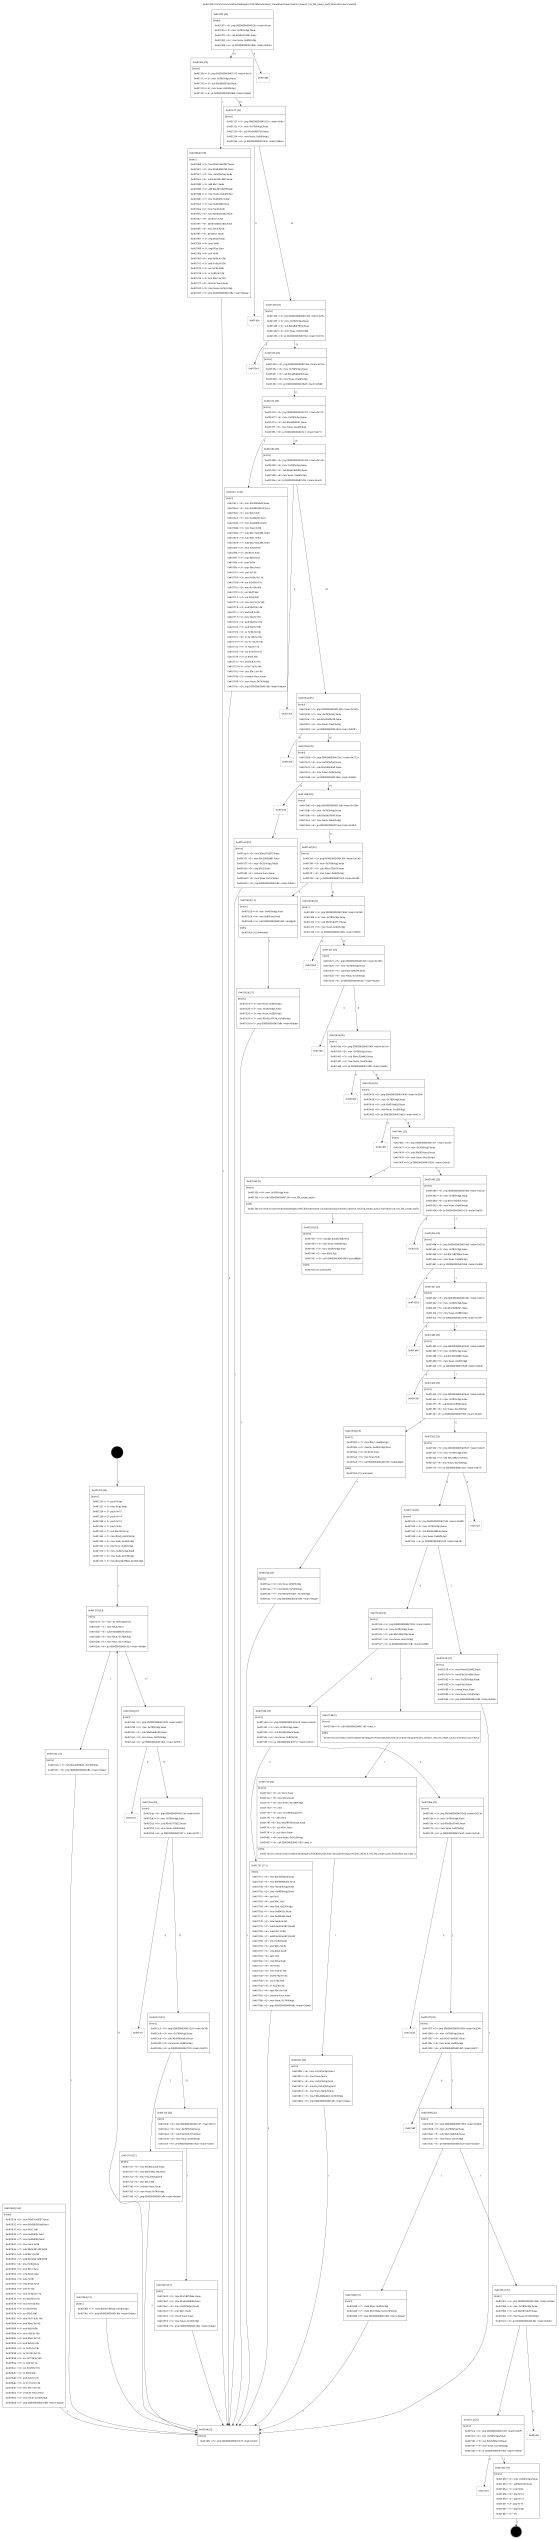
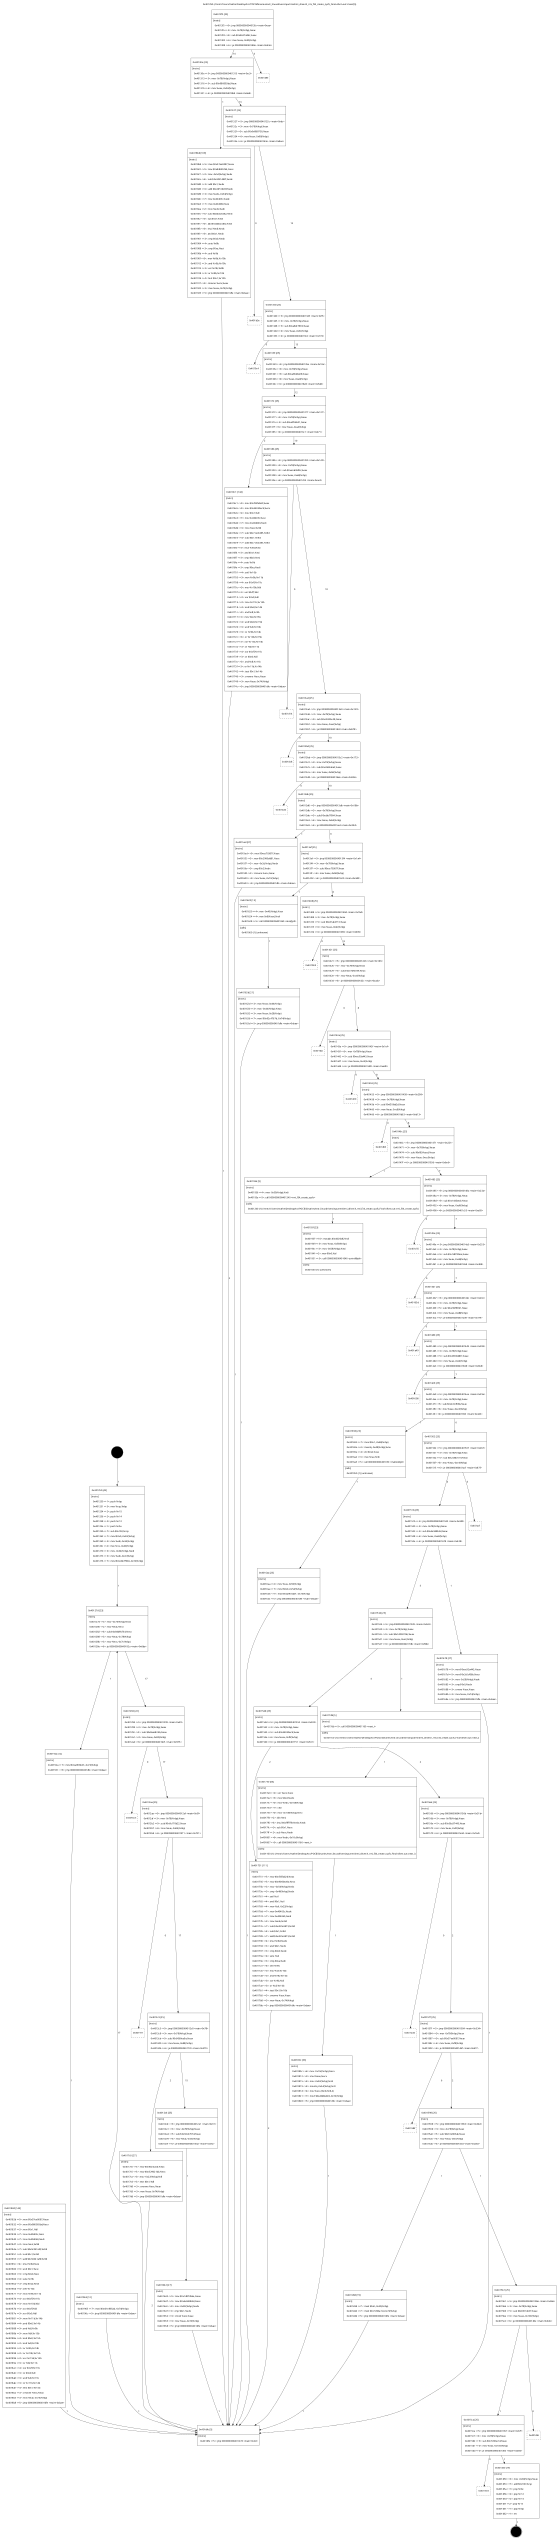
(276, 825) -> (300, 833)
